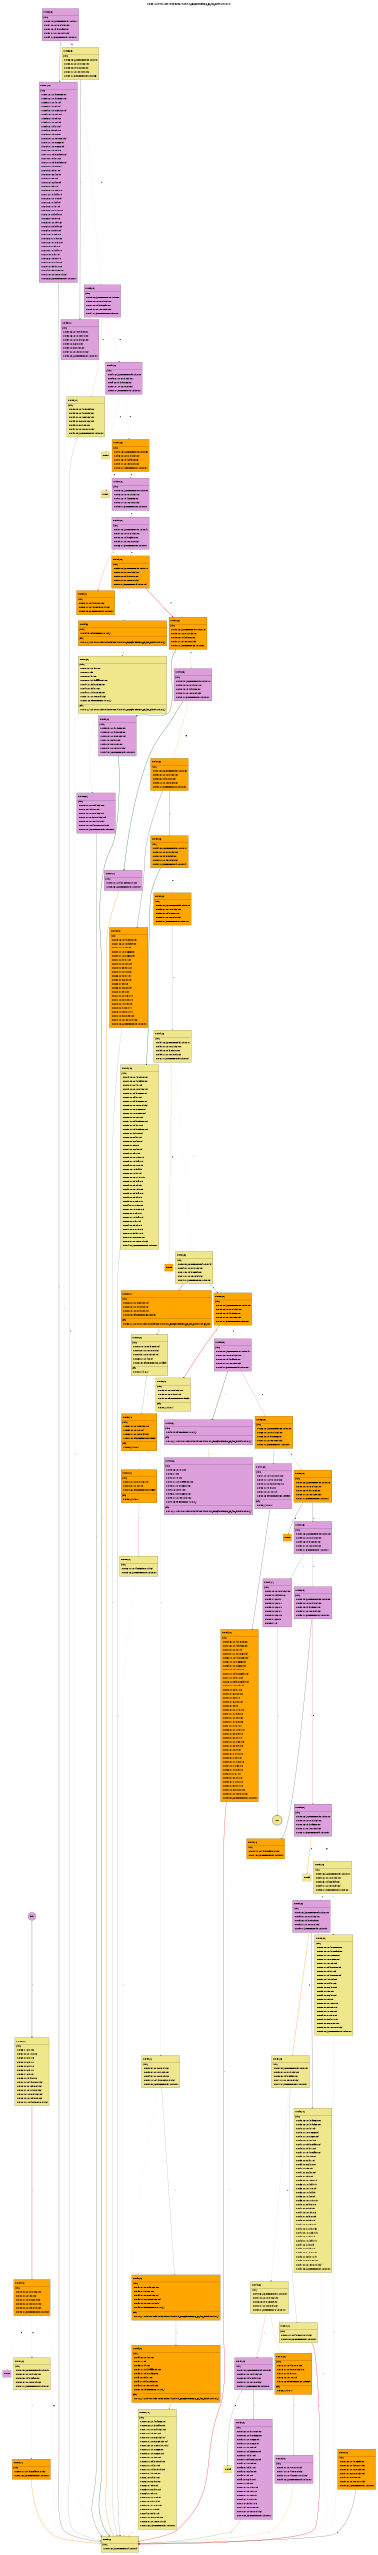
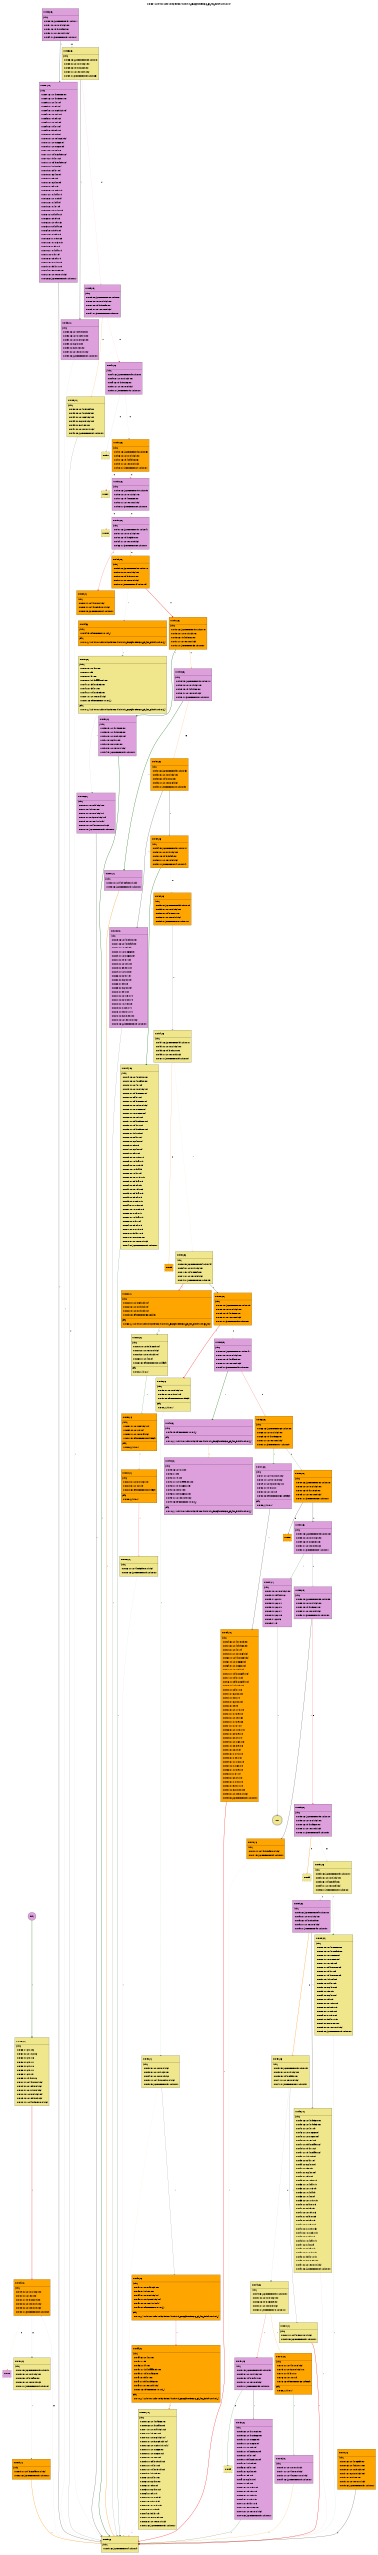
none -> (105, 533)
(129, 977) -> (129, 977)
